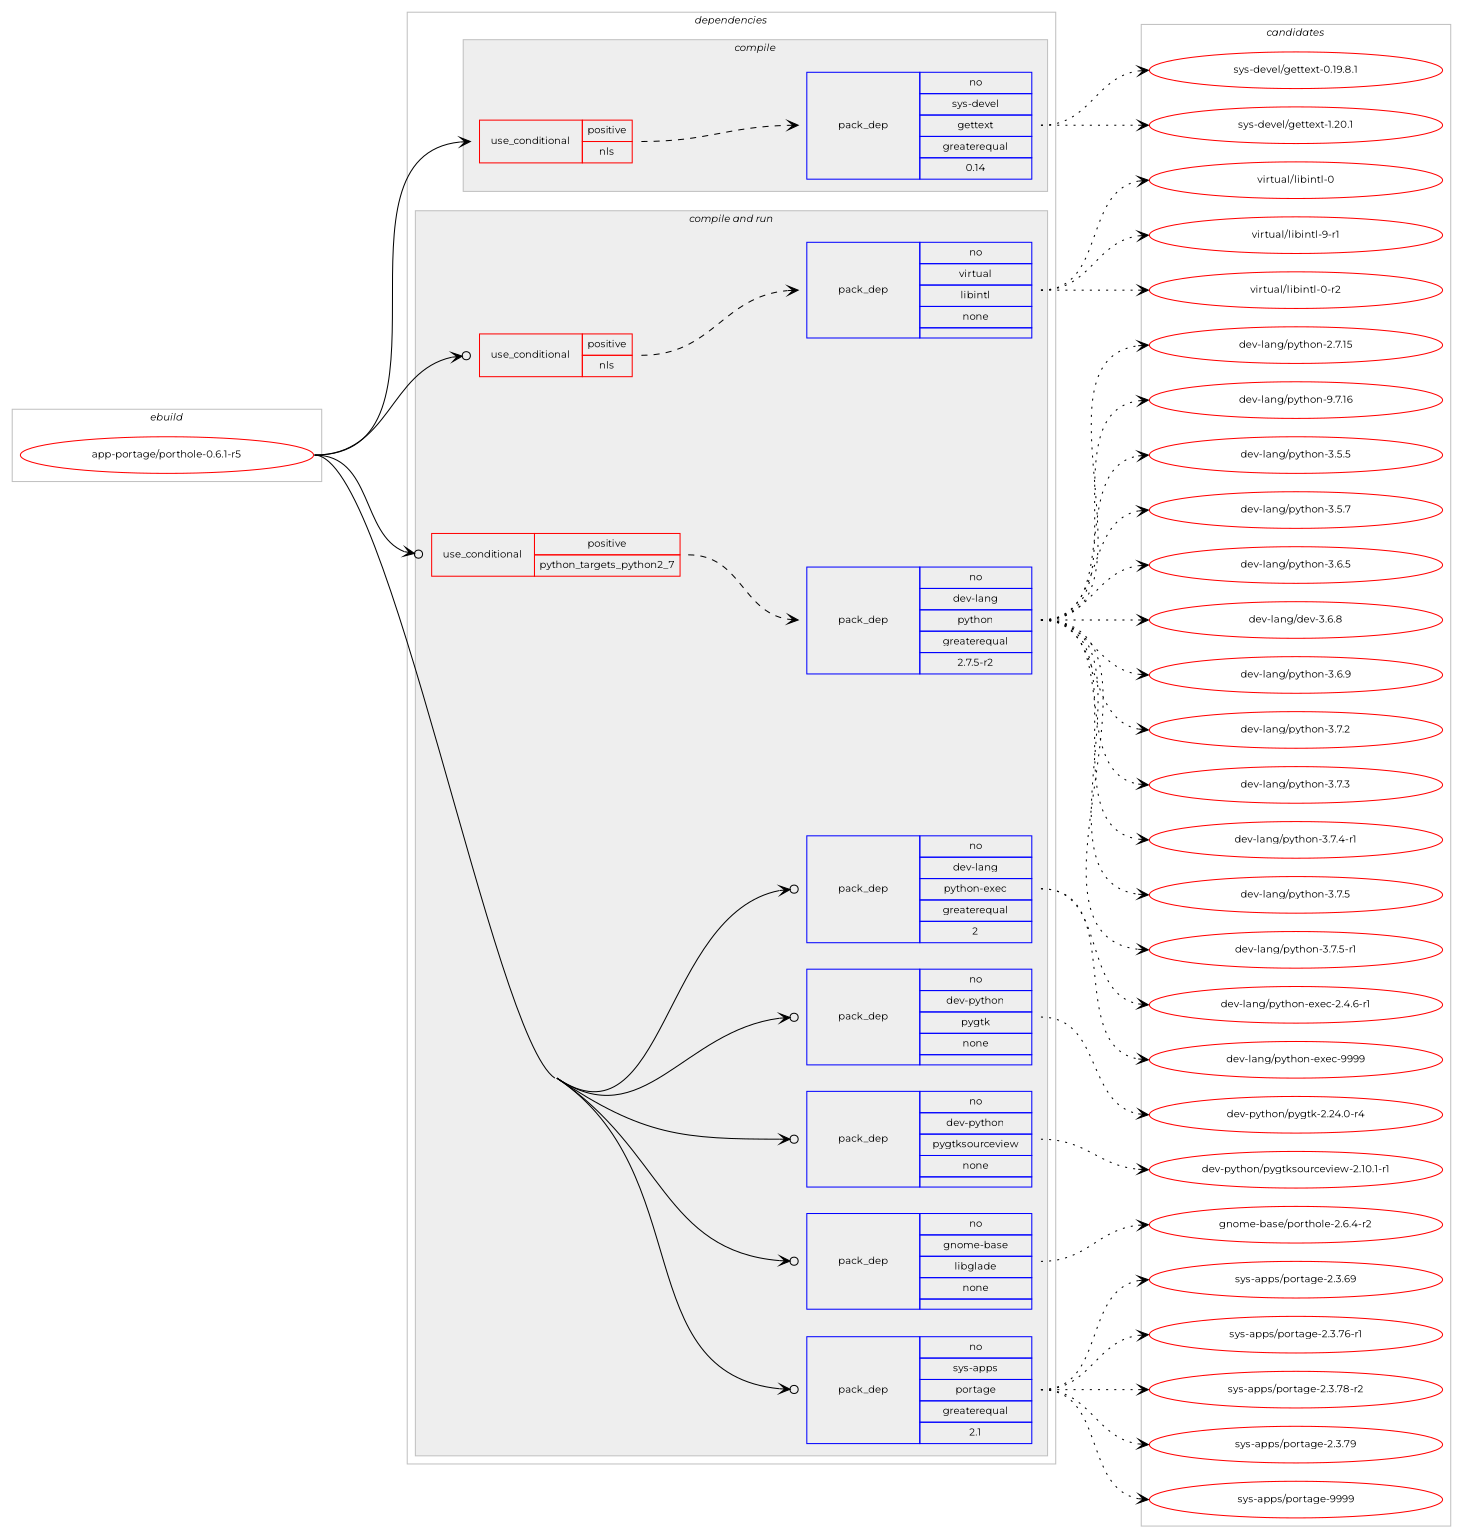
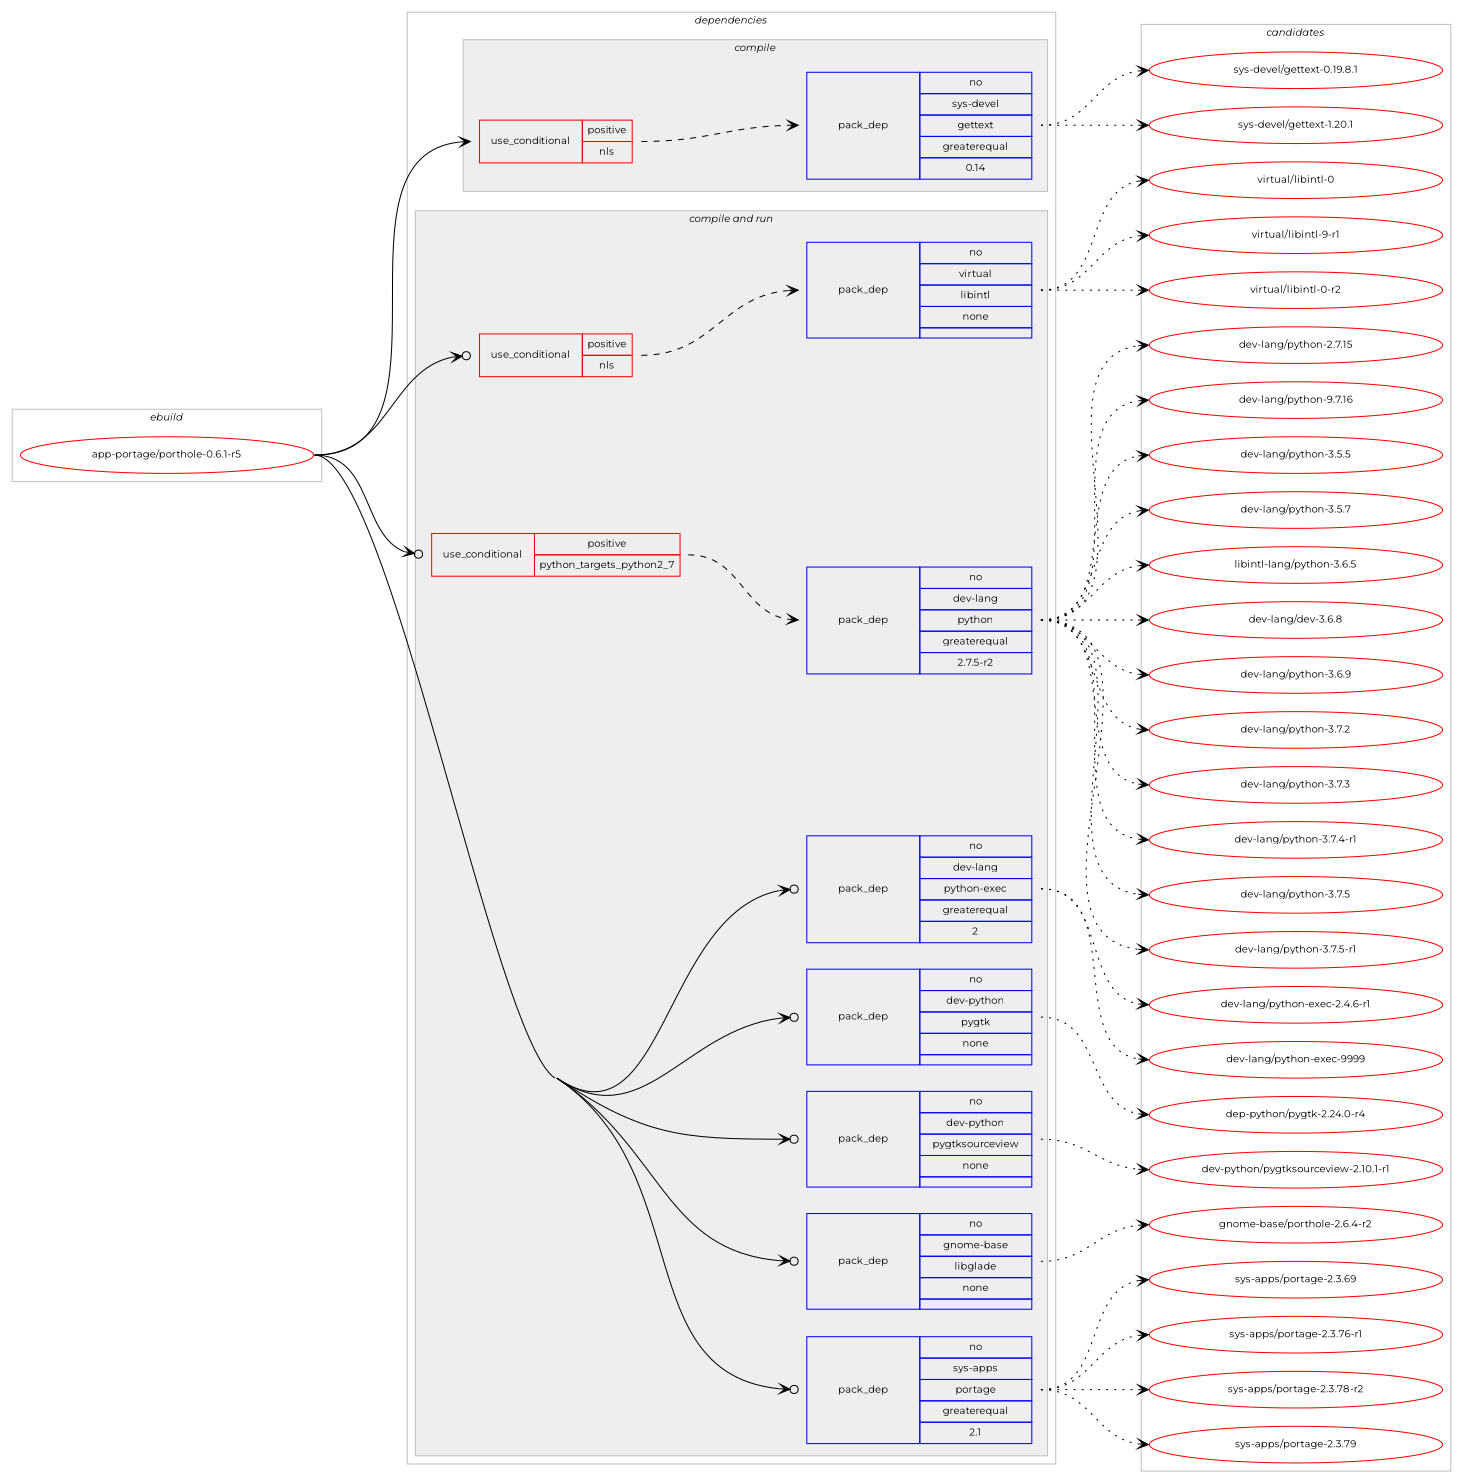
(1296, 565) -> (1296, 565)
(1296, 1115) -> (1296, 1115)
(1296, 1500) -> none
